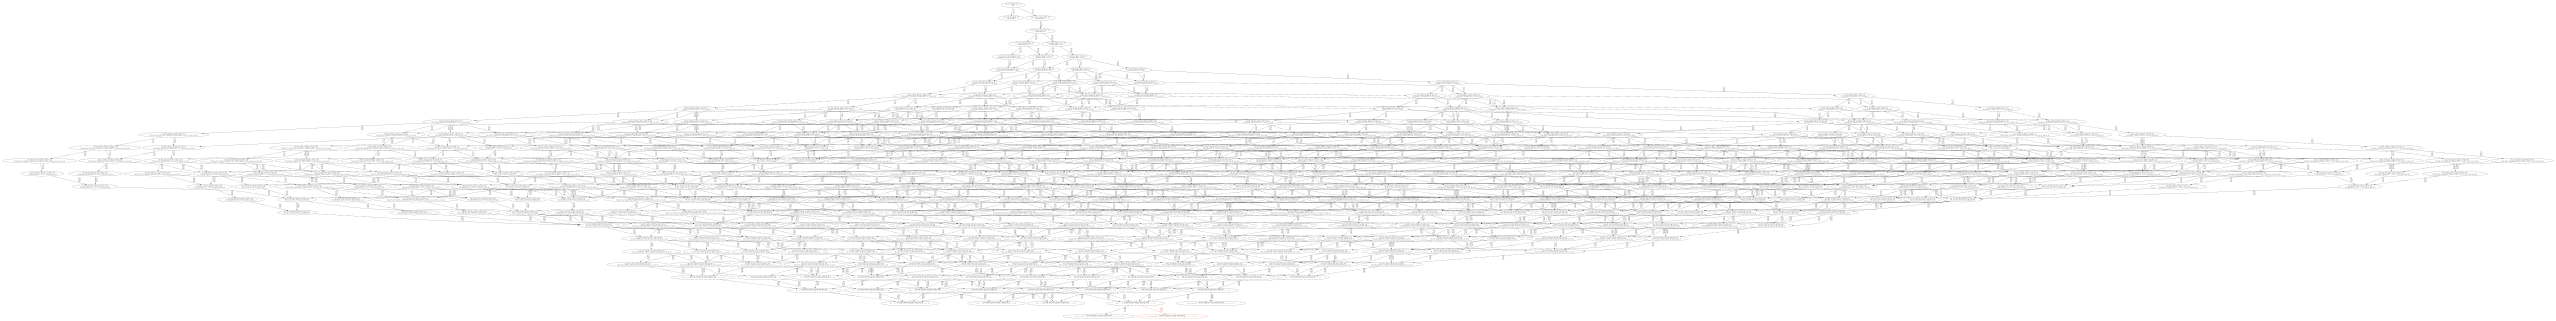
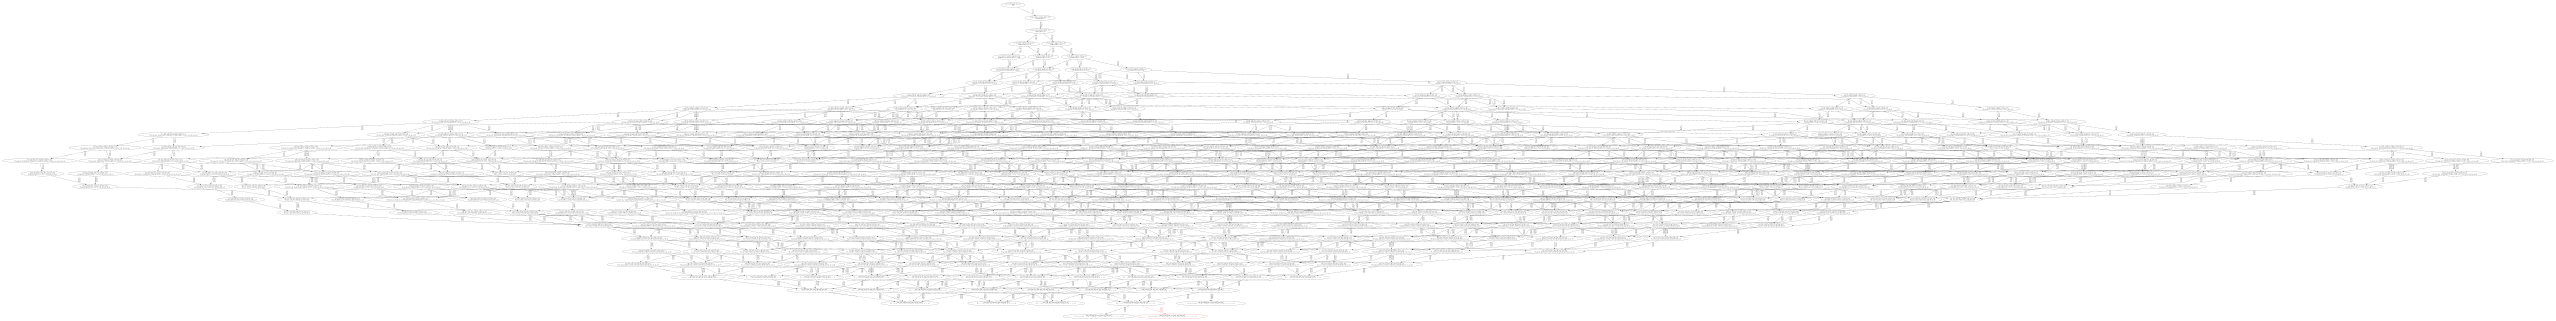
(1011, 18) -> none
